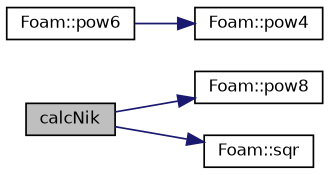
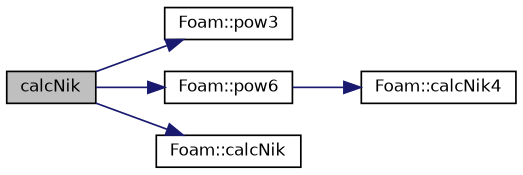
(259, 24) -> (439, 87)
none -> (122, 87)
(259, 87) -> (229, 24)
(259, 151) -> (229, 151)
